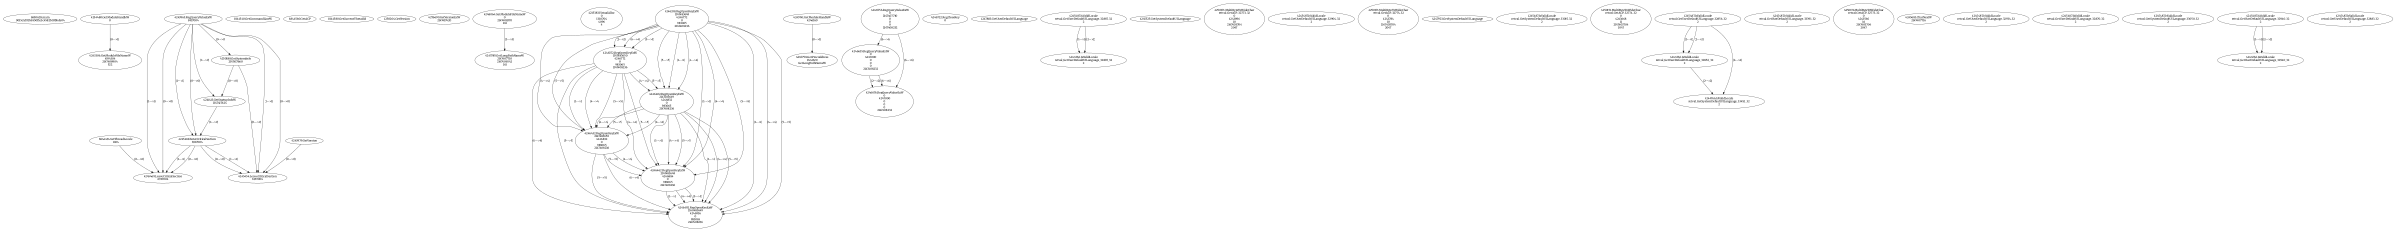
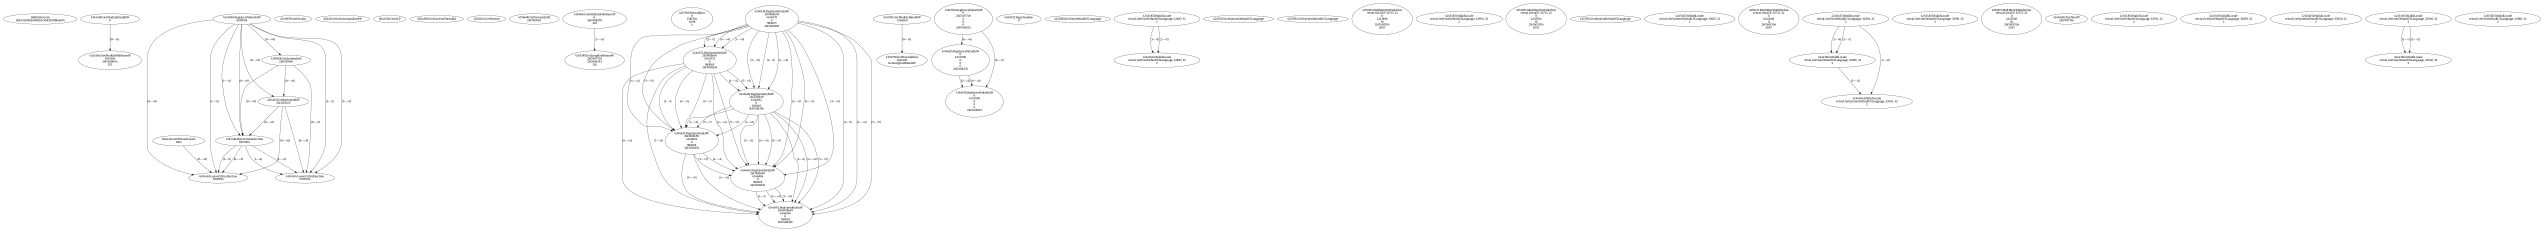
none -> (1313, 19)
none -> (244, 91)
none -> (279, 153)
(285, 159) -> (294, 139)
